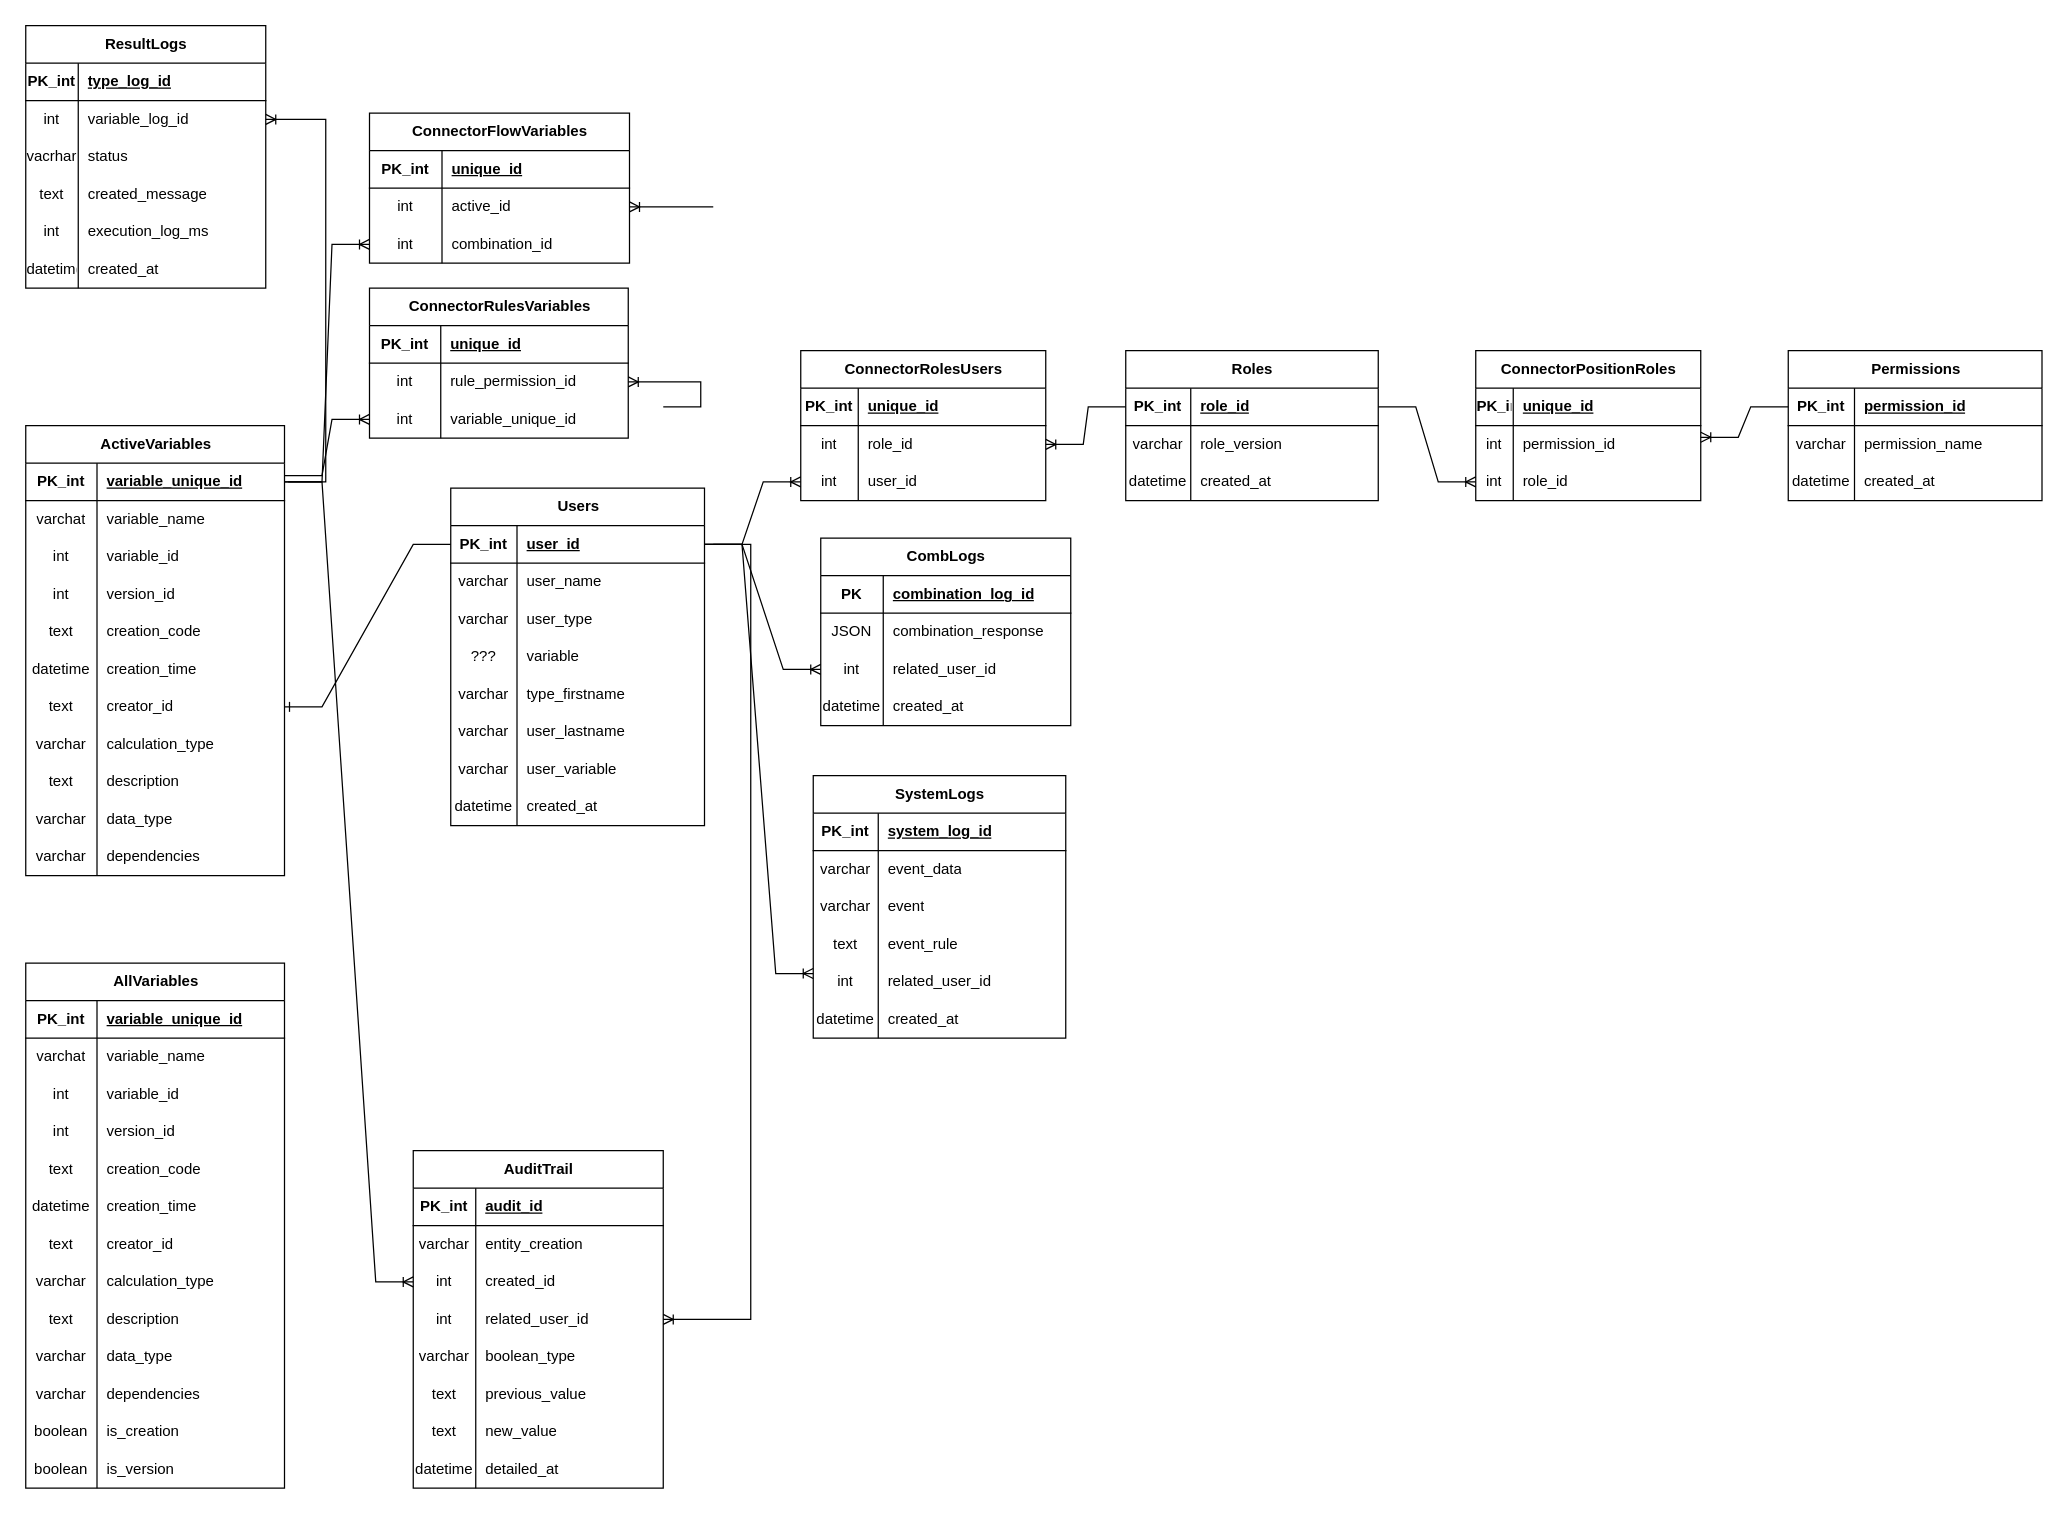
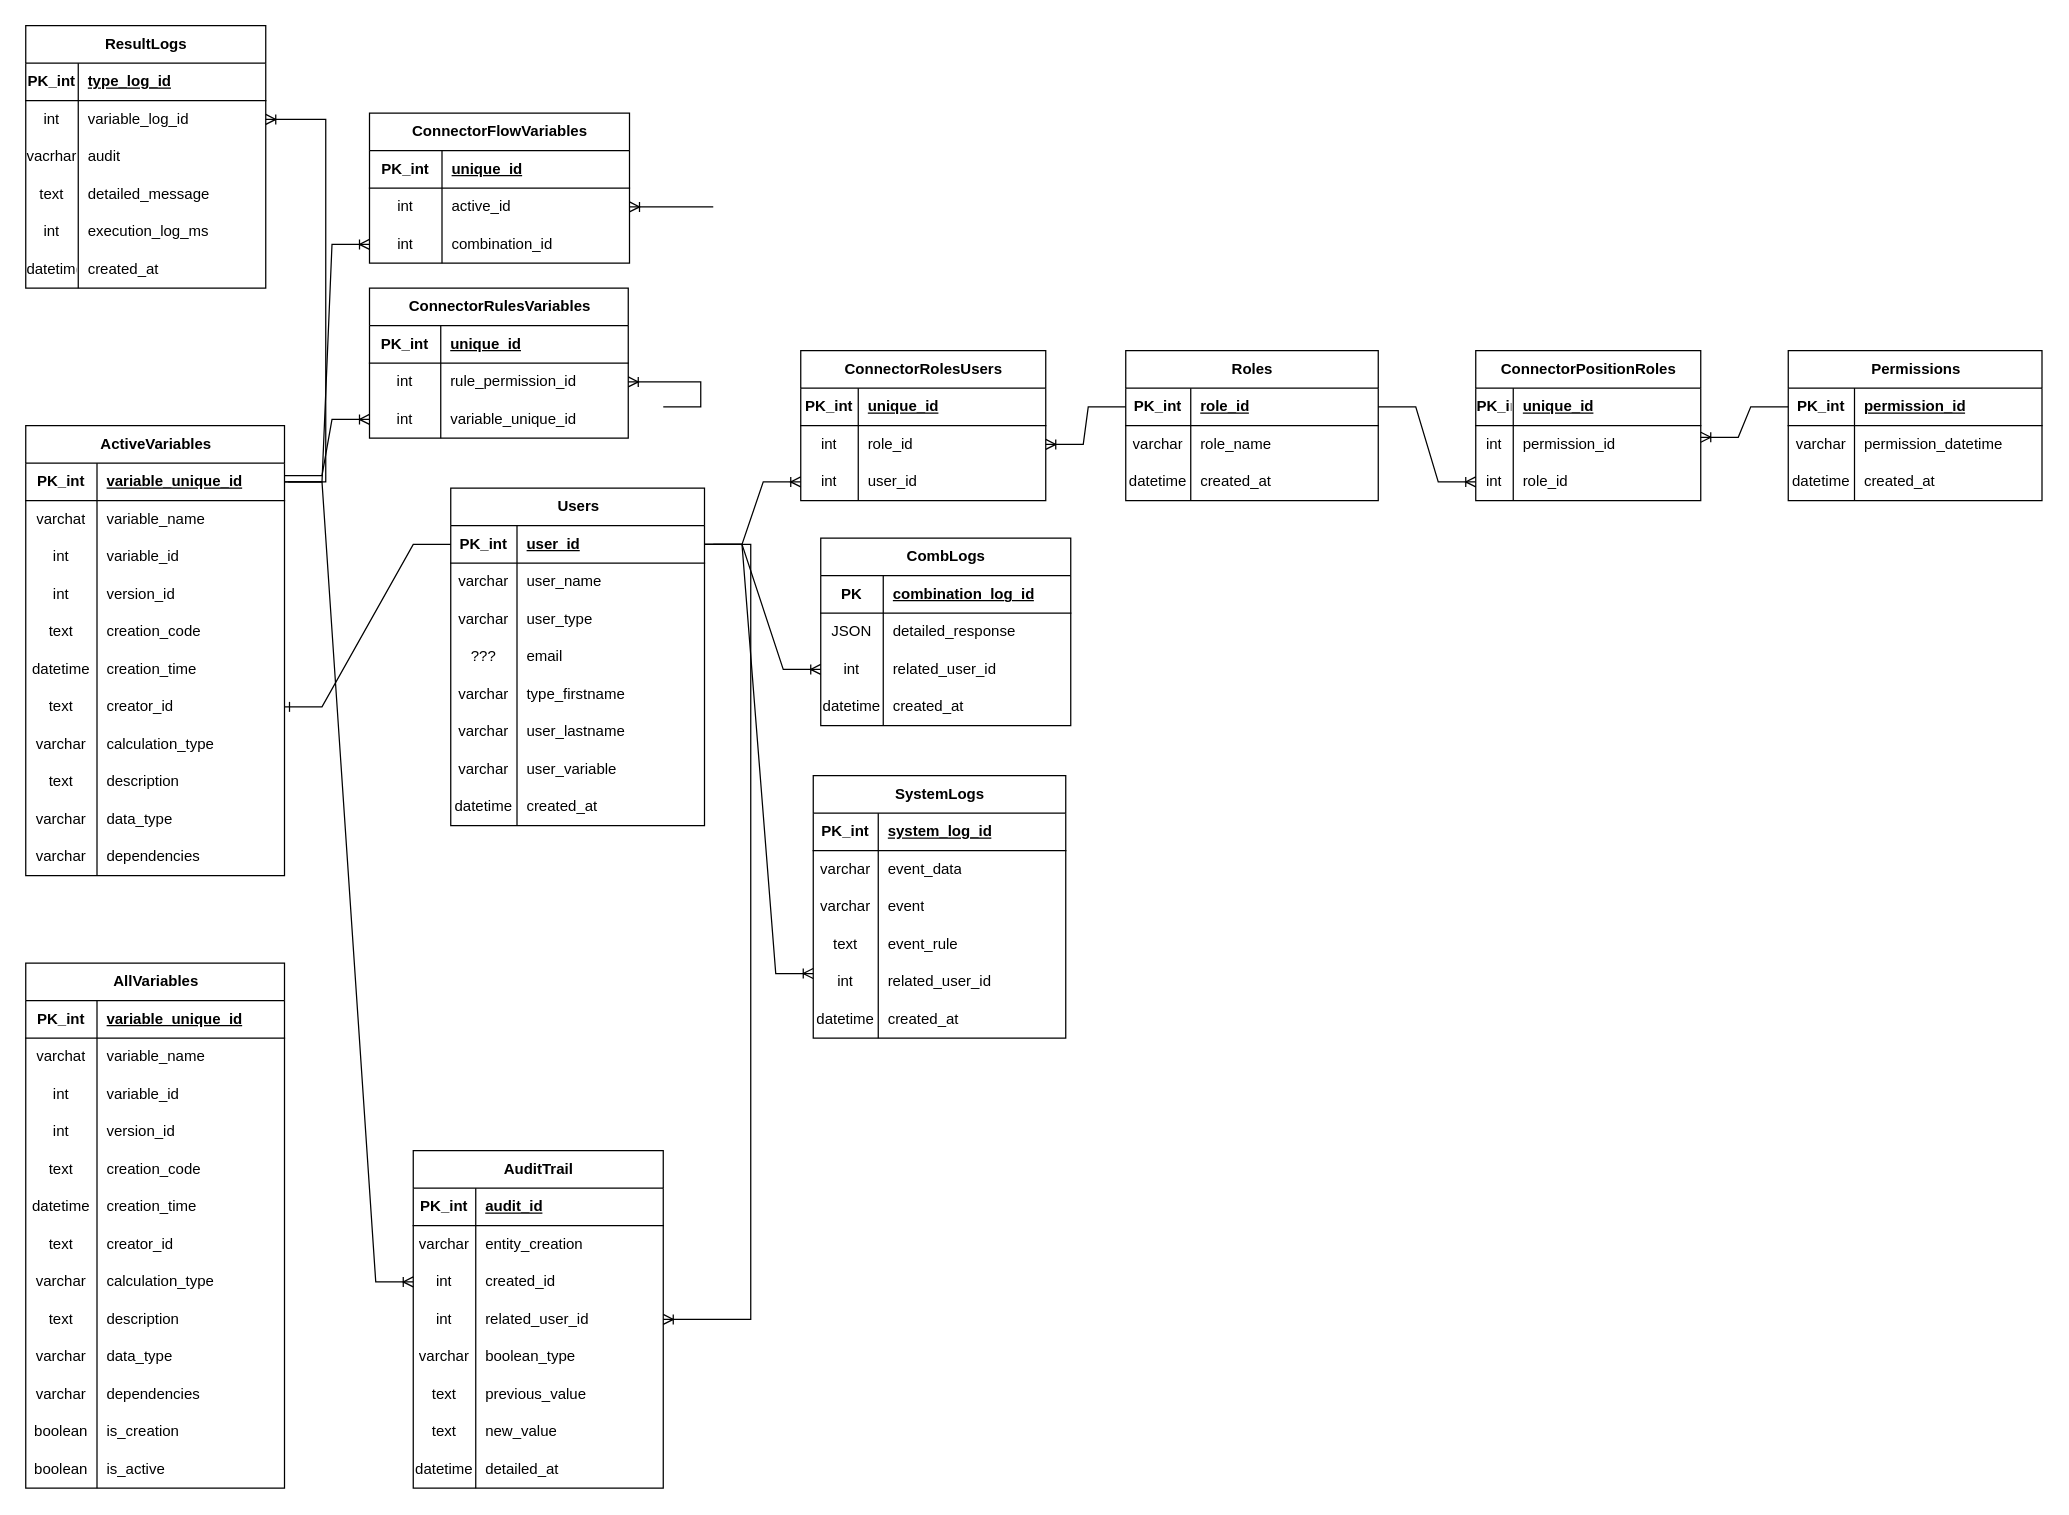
(113, 157) -> (107, 157)
(151, 194) -> (151, 194)
(1247, 444) -> (1236, 444)
(1923, 444) -> (1938, 444)
(973, 632) -> (961, 632)
(557, 657) -> (544, 657)
(145, 1469) -> (141, 1469)
